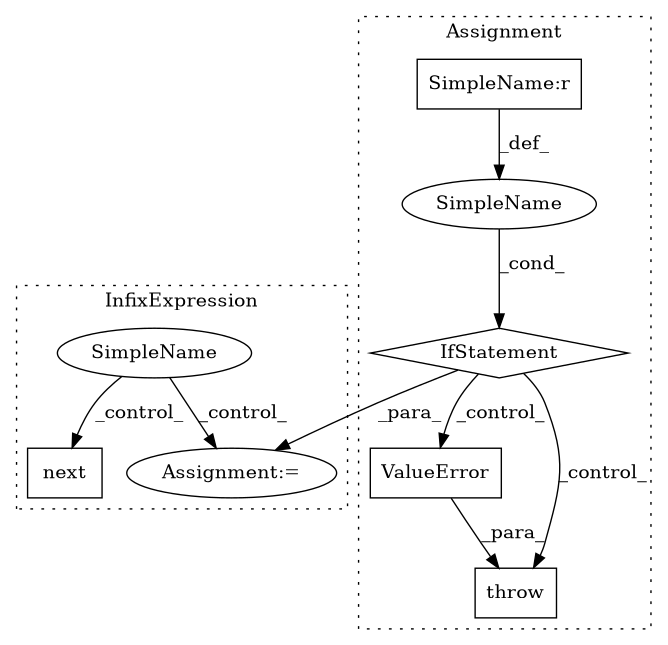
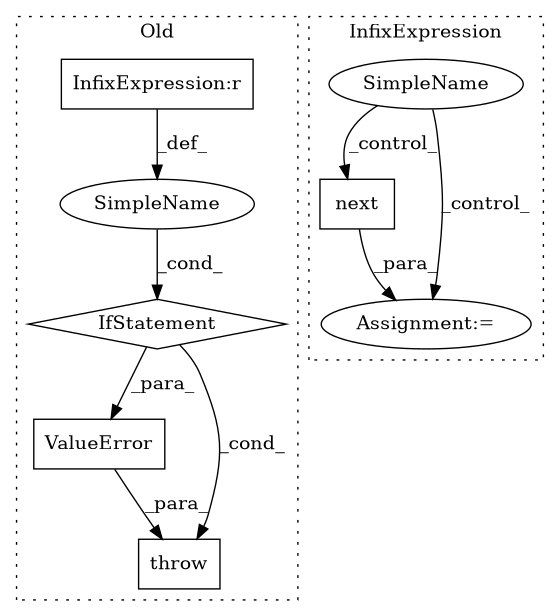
(505, 32) -> (157, 32)
(499, 84) -> (157, 84)
(372, 405) -> (368, 262)
(501, 413) -> (163, 384)
(603, 473) -> (252, 444)
